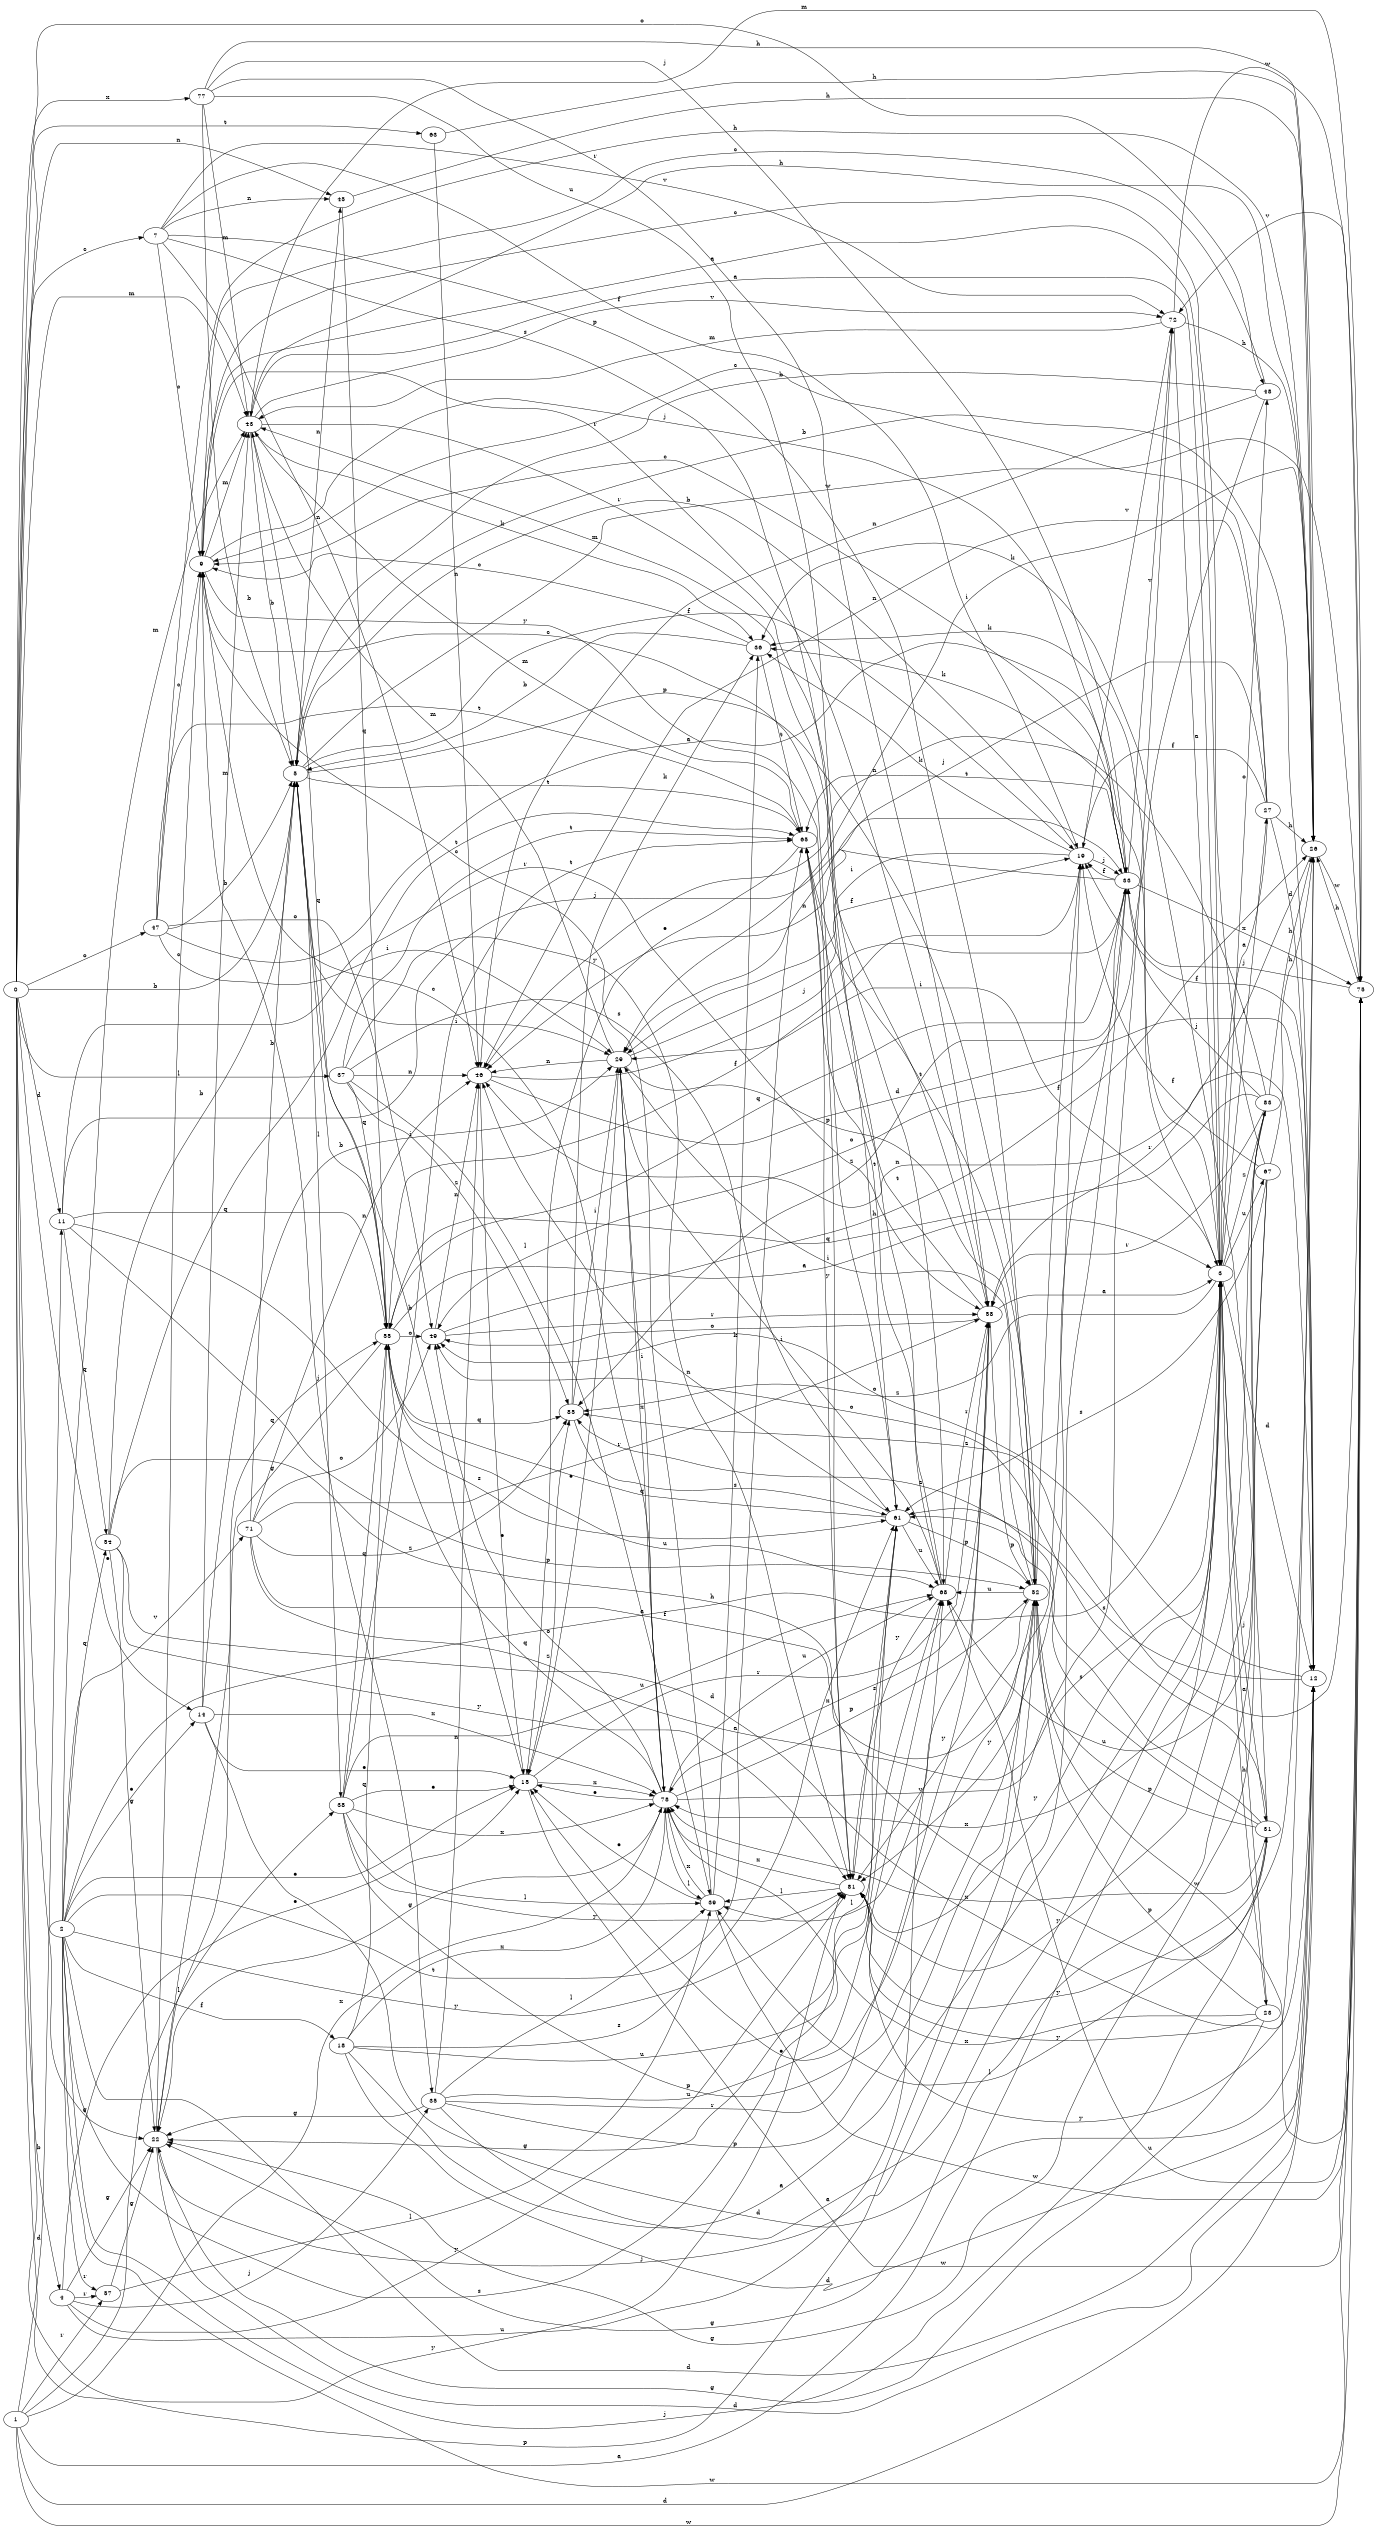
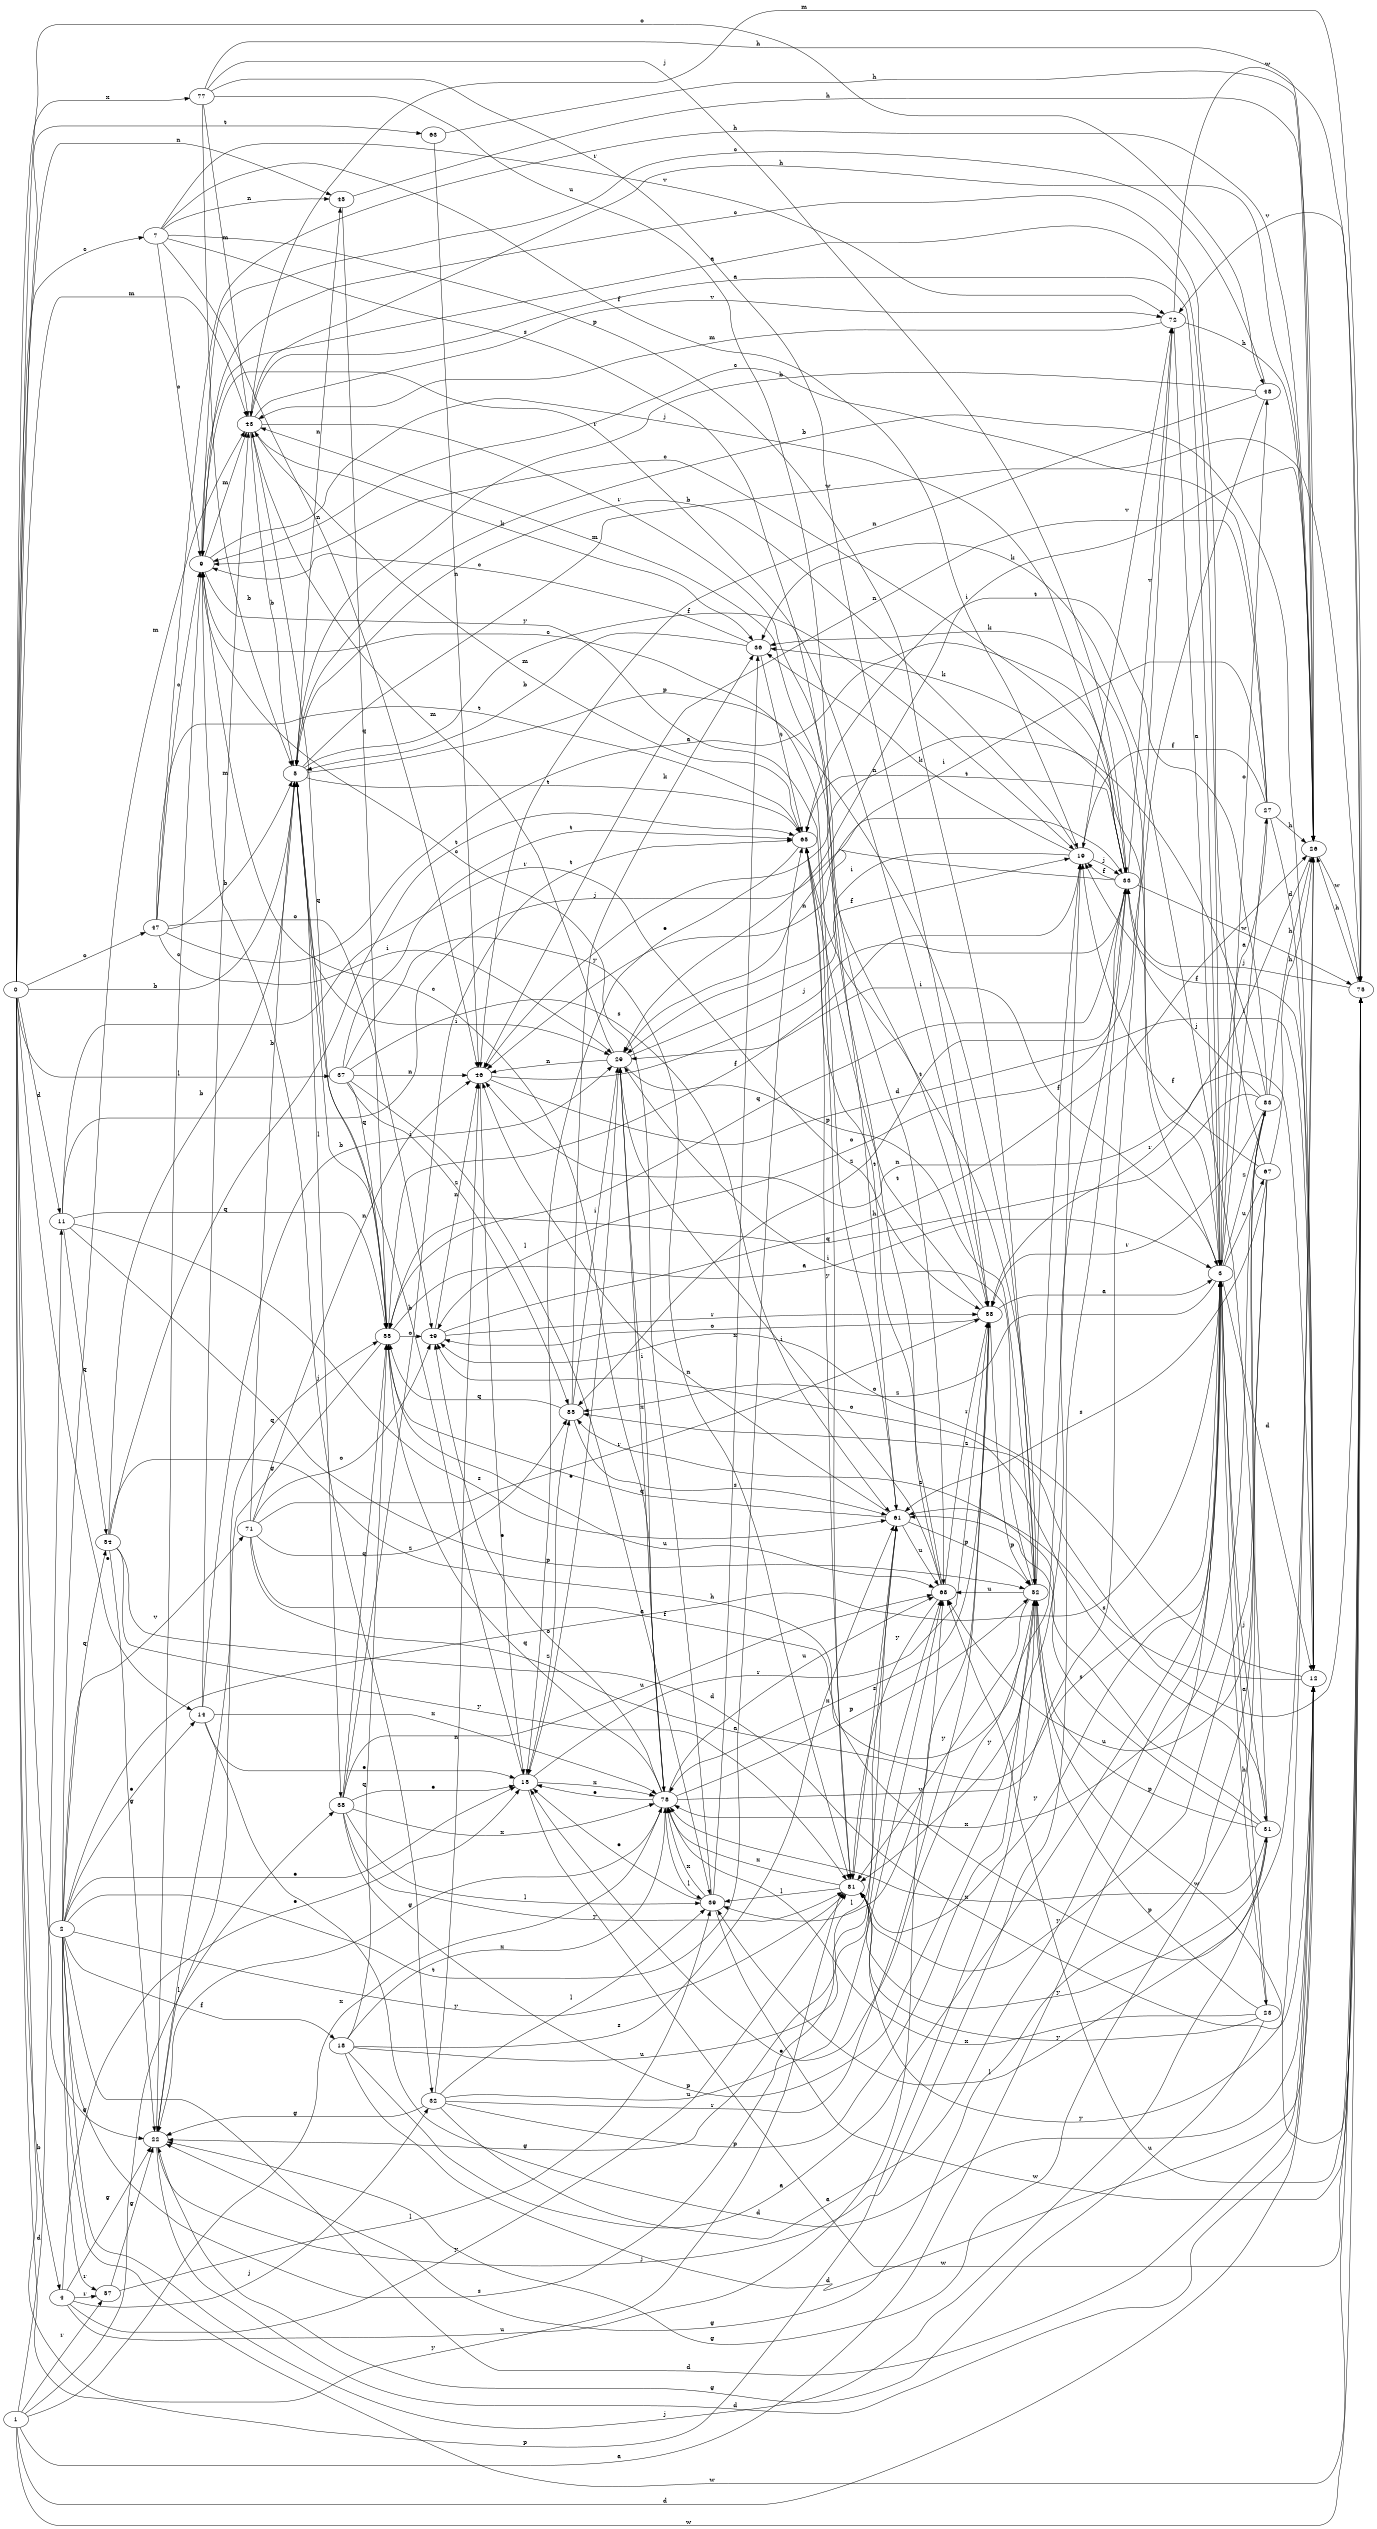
none -> (1127, 664)
(944, 762) -> (944, 762)
(1244, 928) -> (1244, 928)
(736, 1335) -> (736, 1335)
(446, 1423) -> (462, 1400)
(434, 2101) -> (434, 2101)
